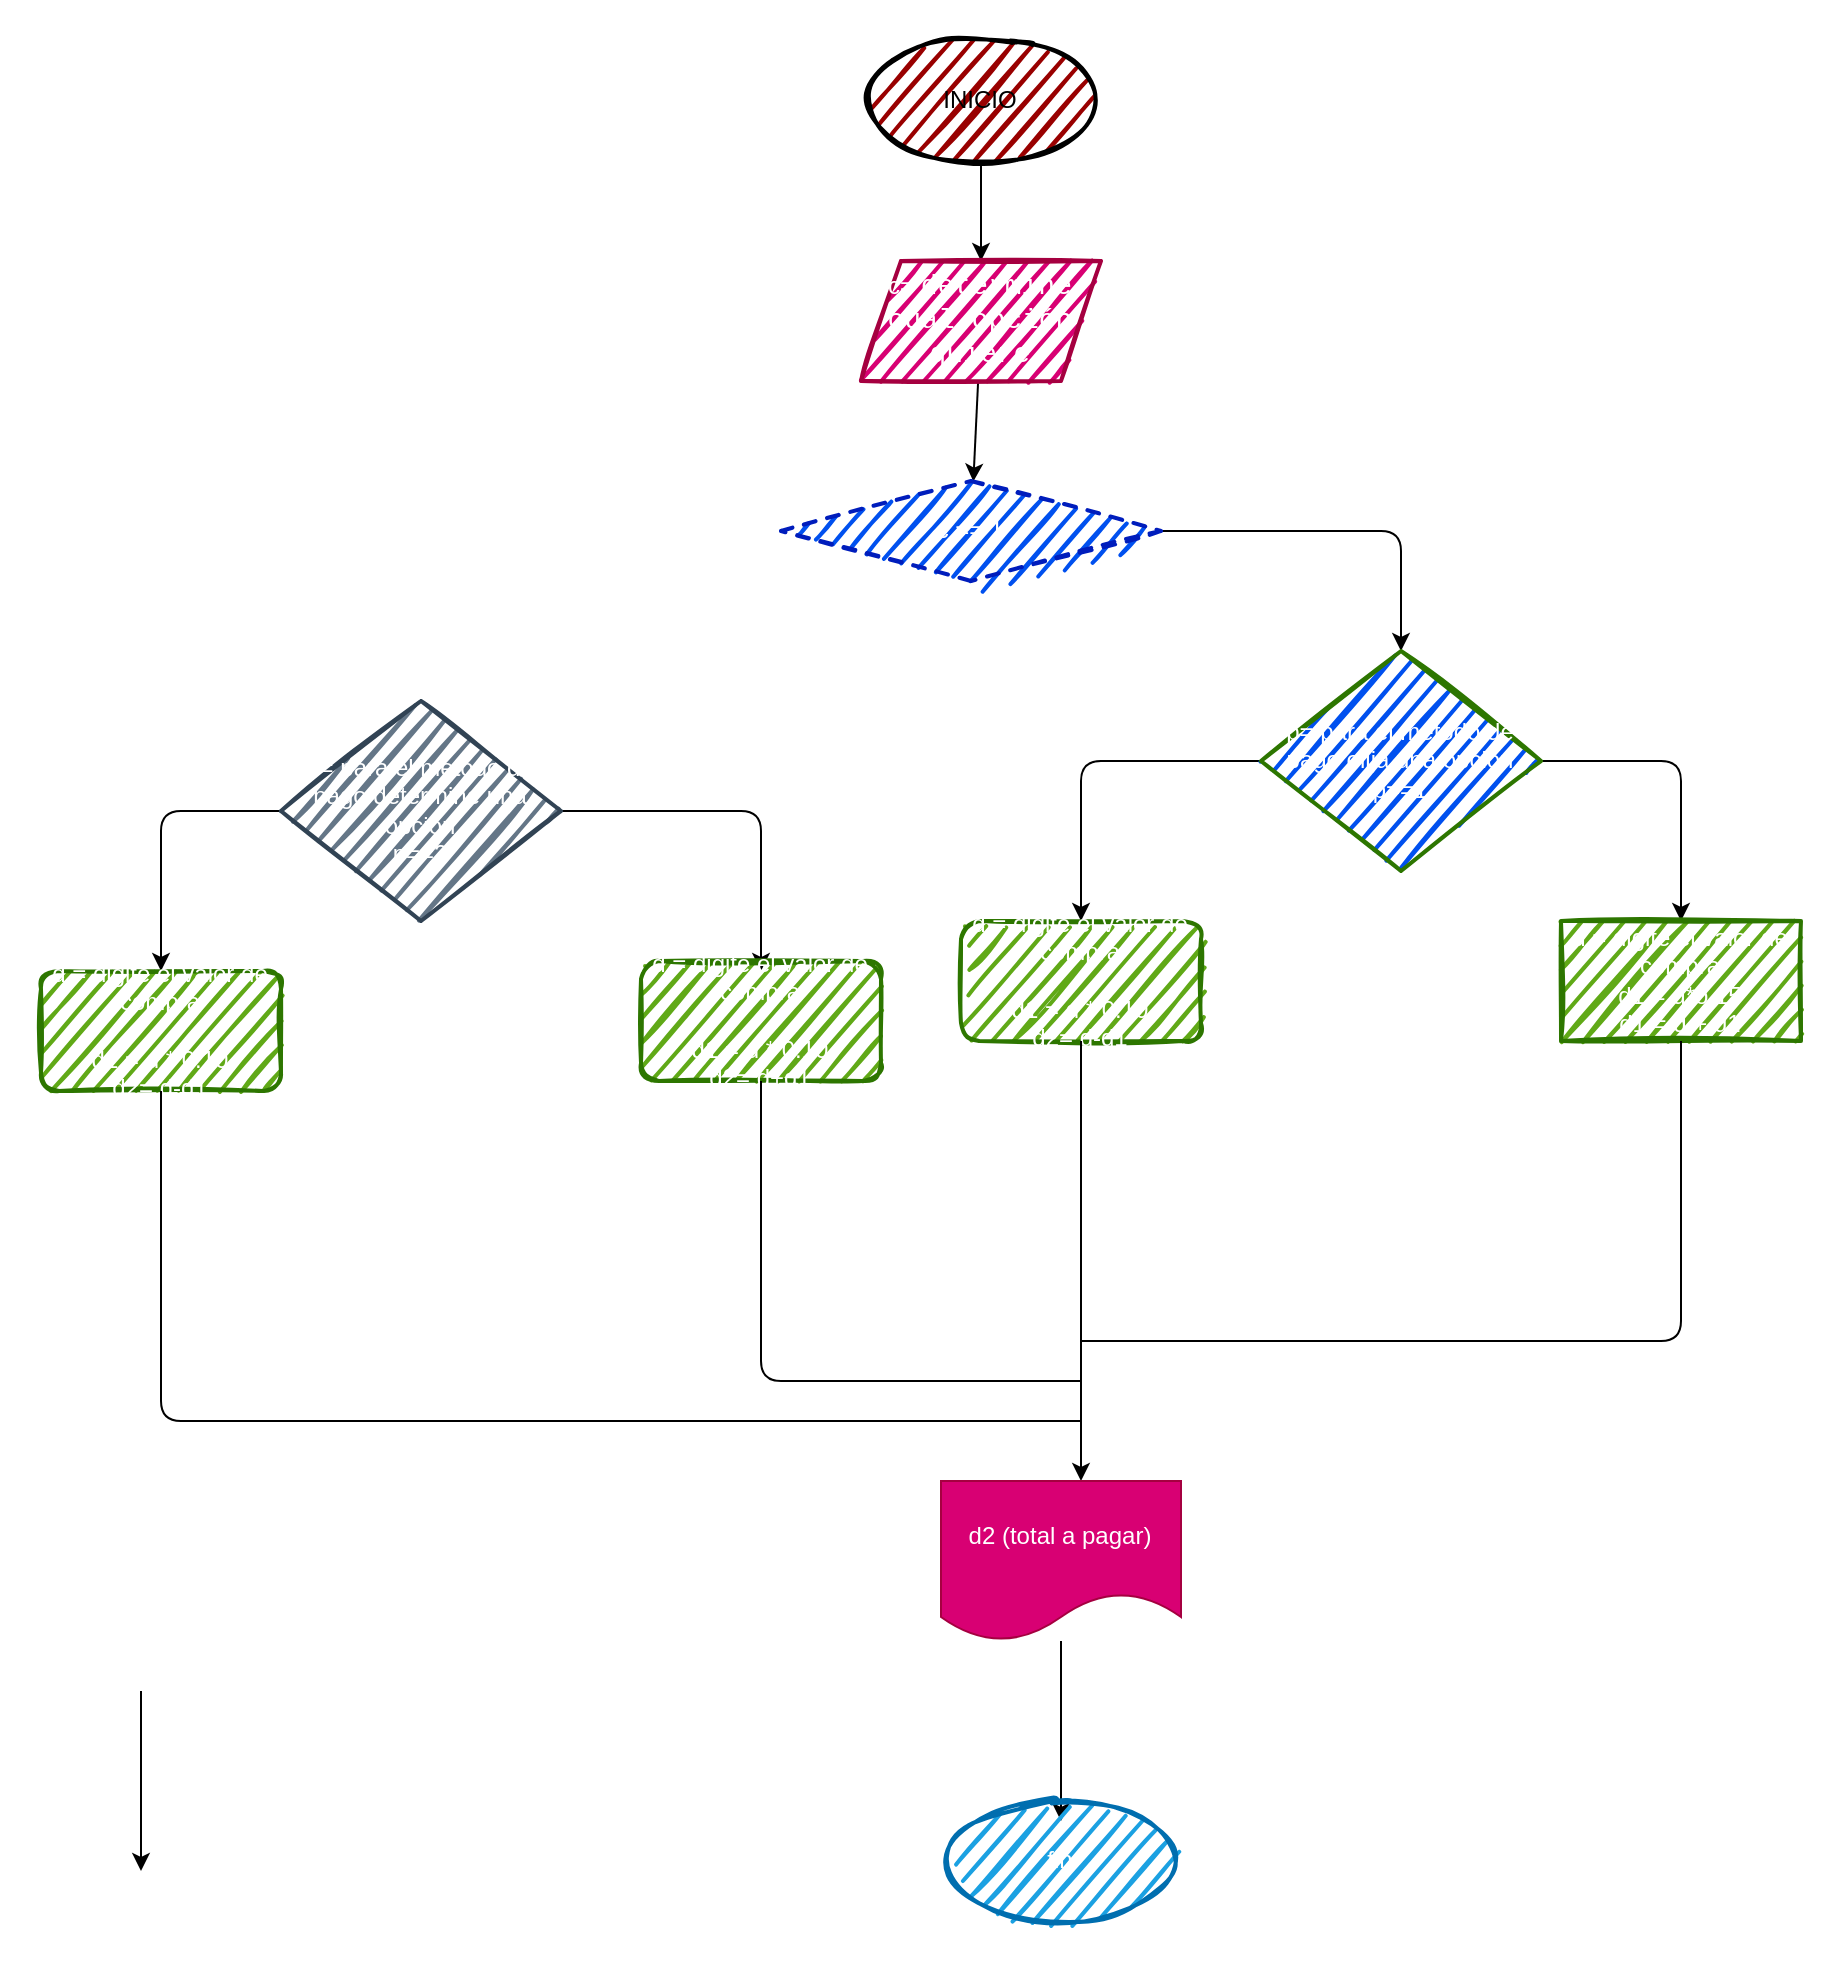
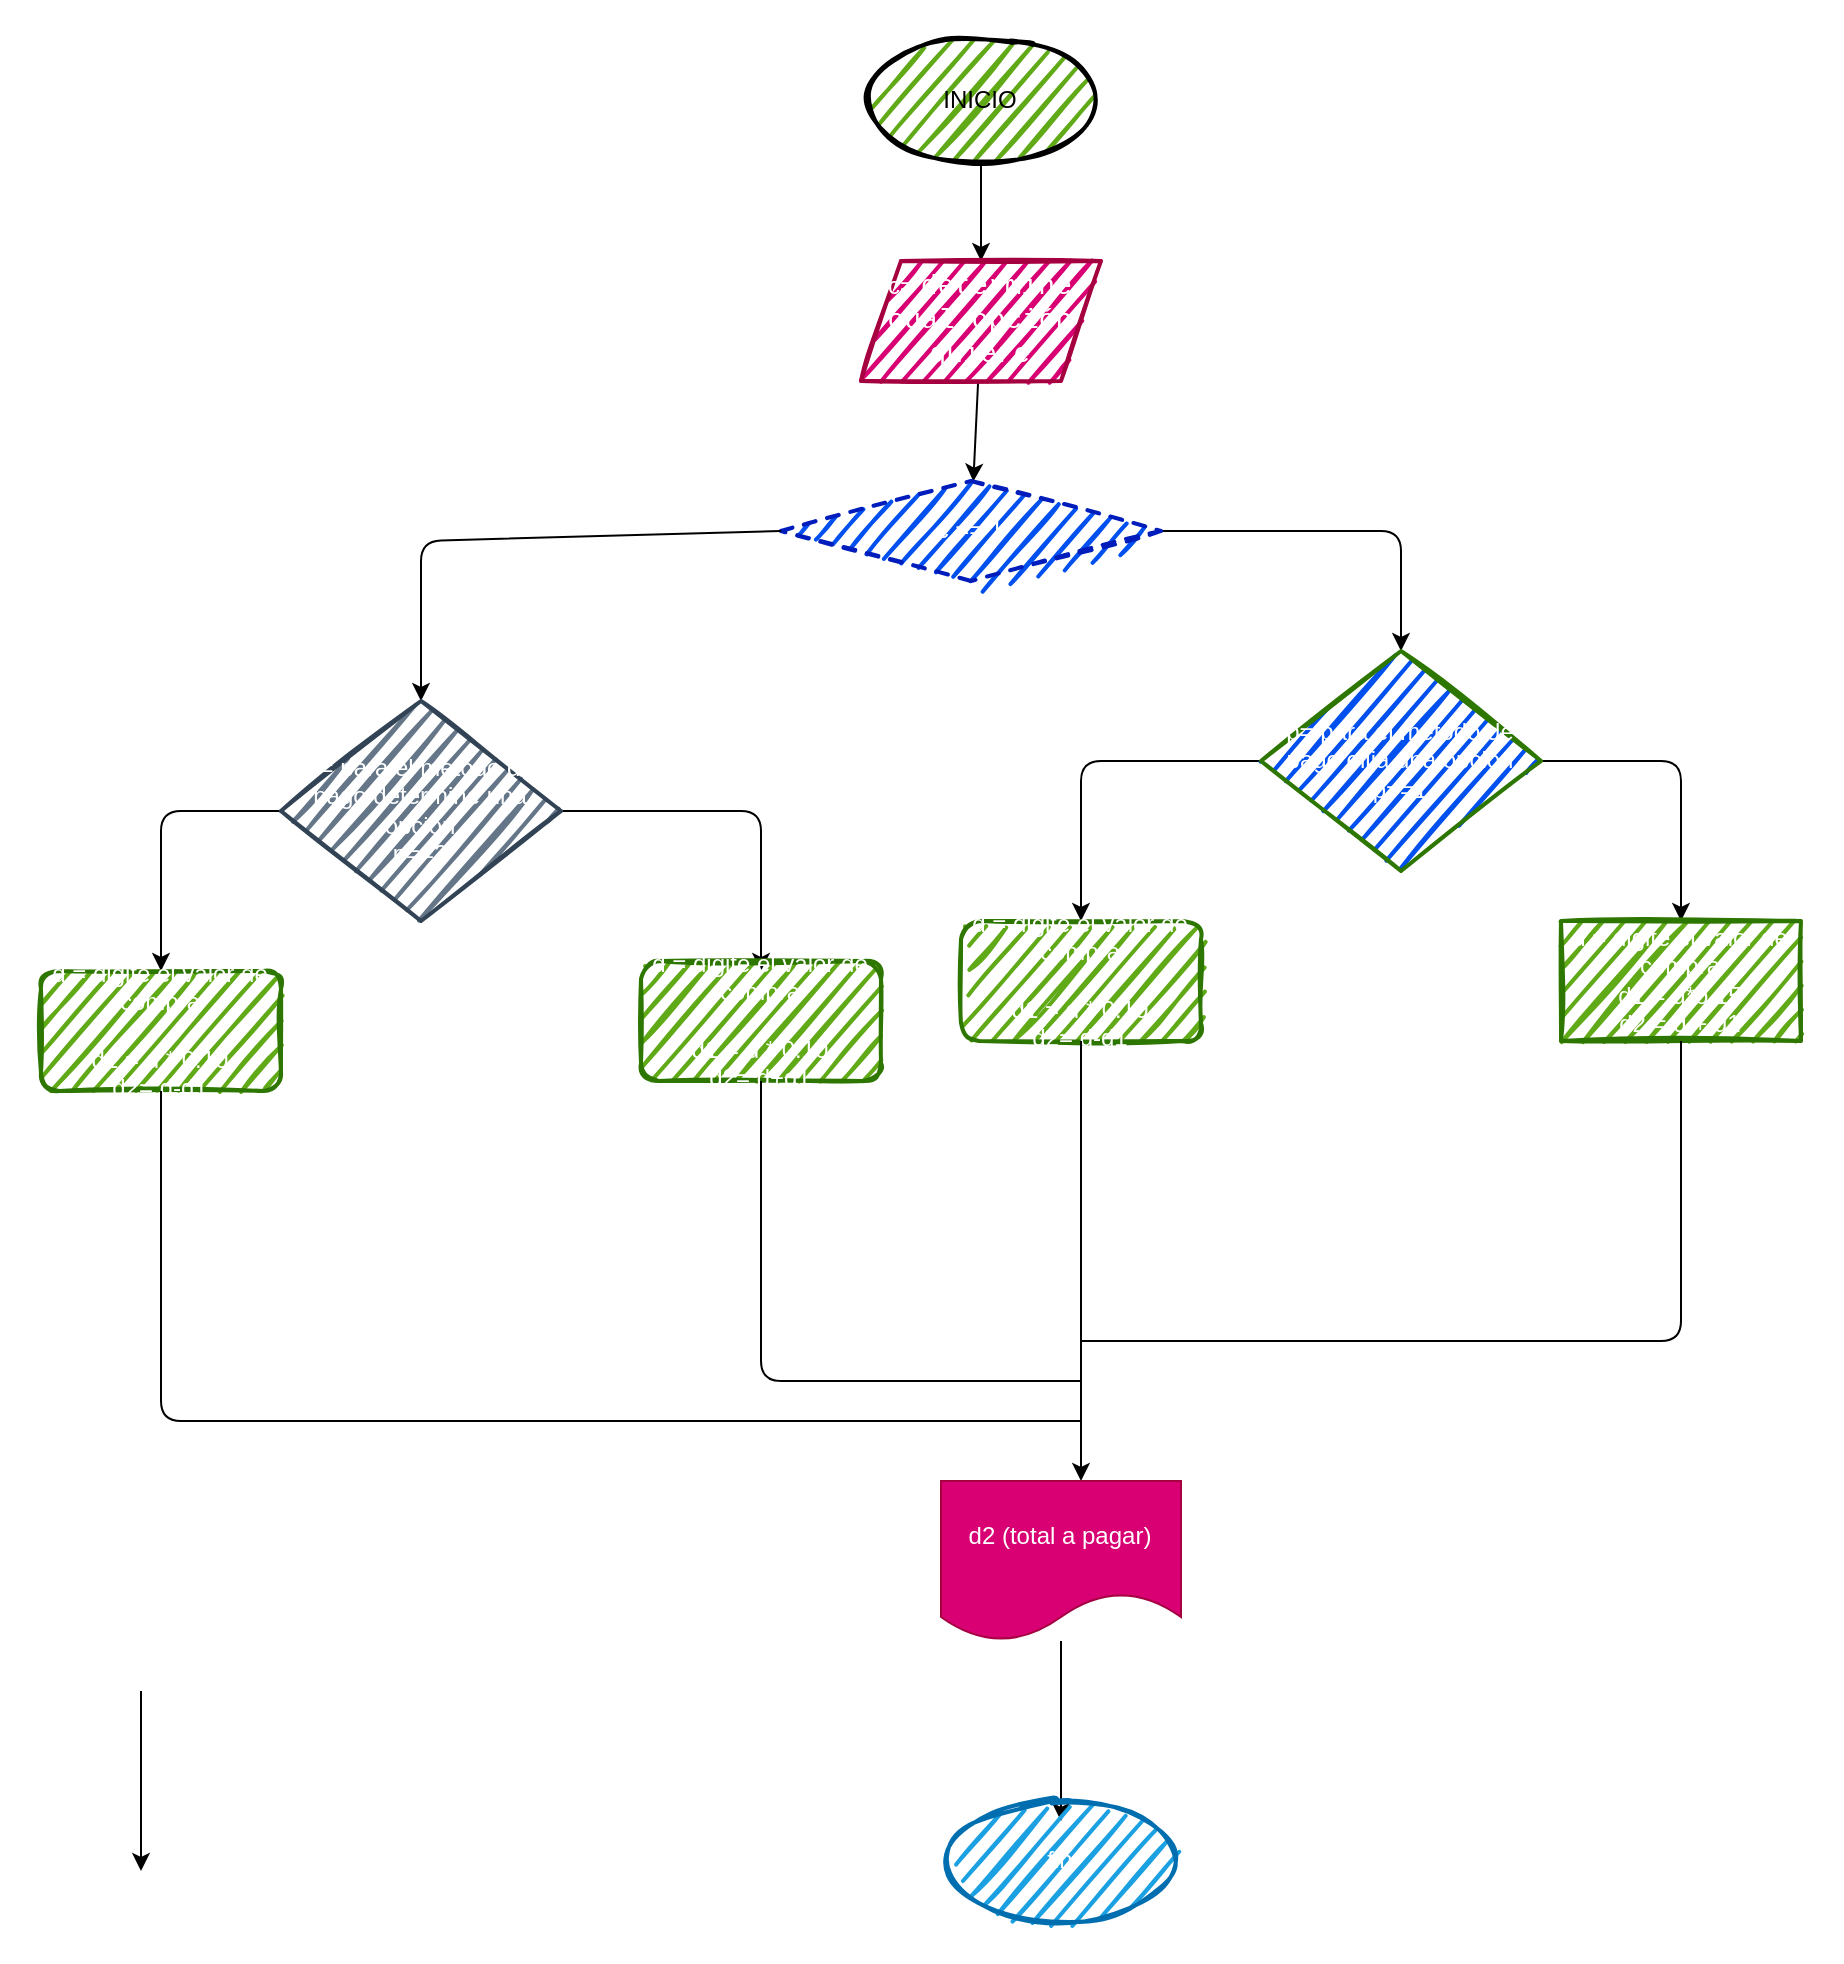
(981, 101) -> (981, 101)
none -> (534, 538)
(1681, 981) -> (1681, 981)
